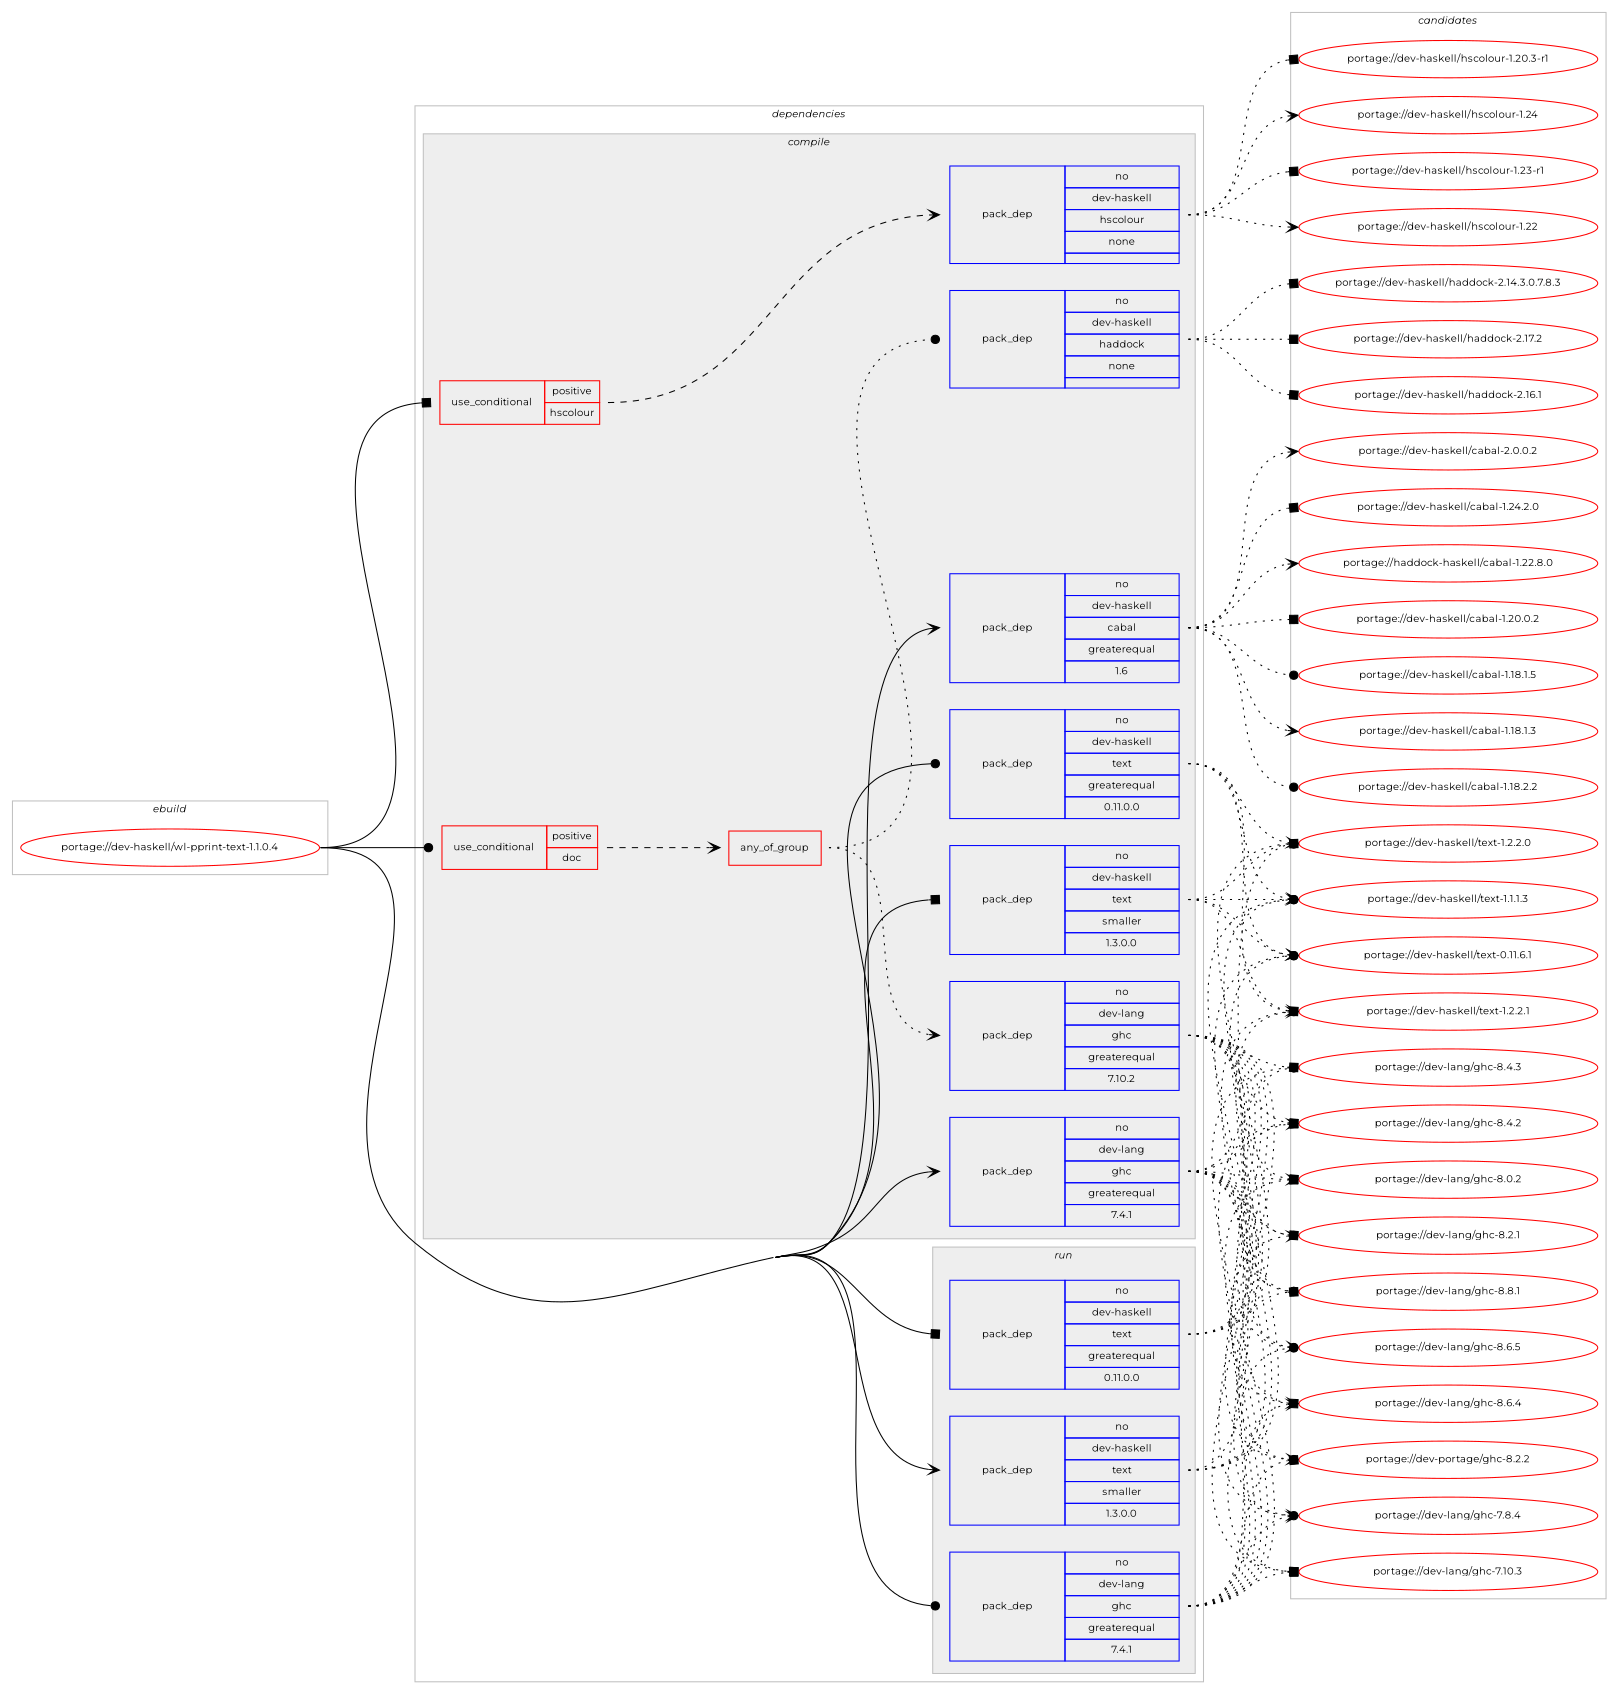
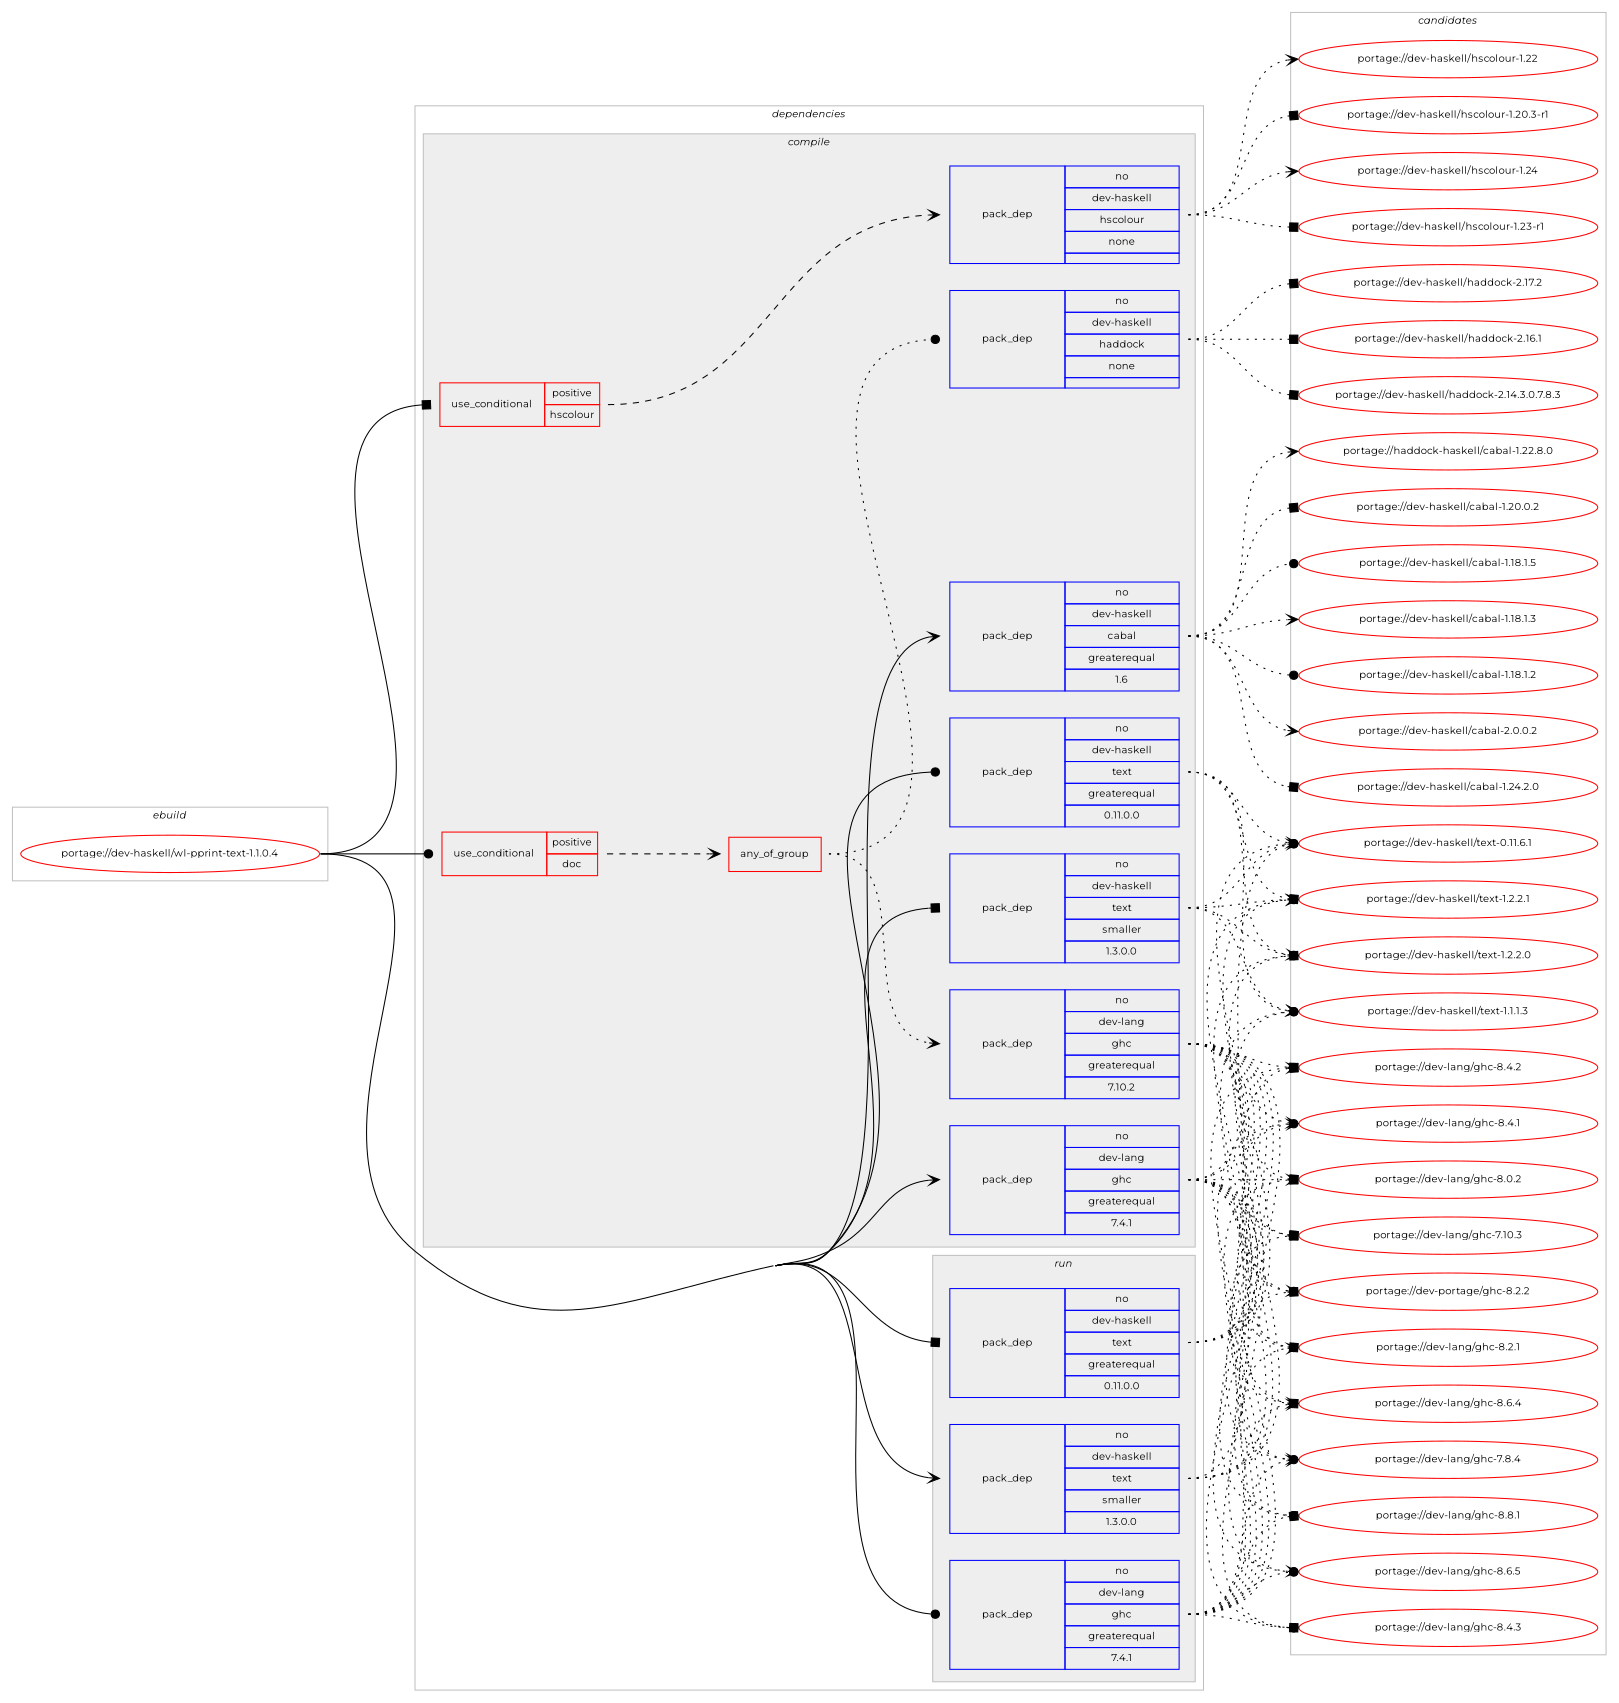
(1448, 787) -> (1448, 675)
none -> (1448, 1124)
